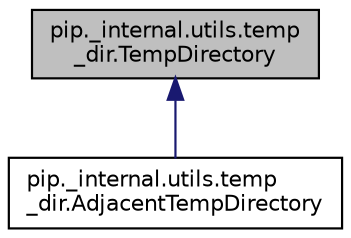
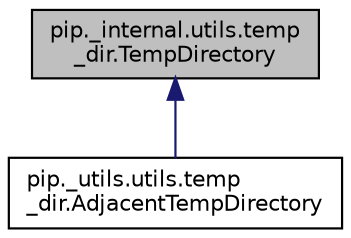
(175, 193) -> (175, 193)
